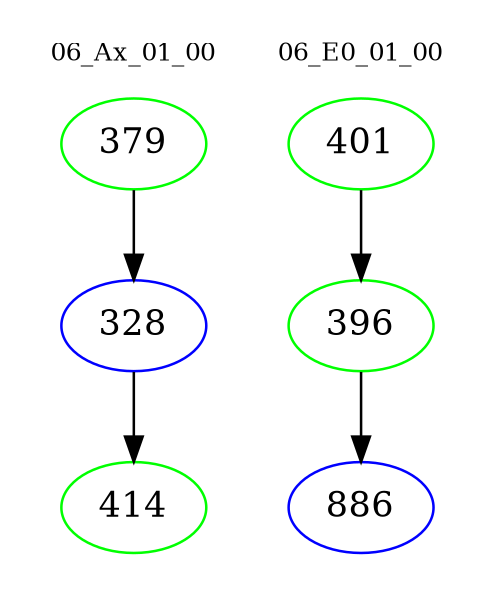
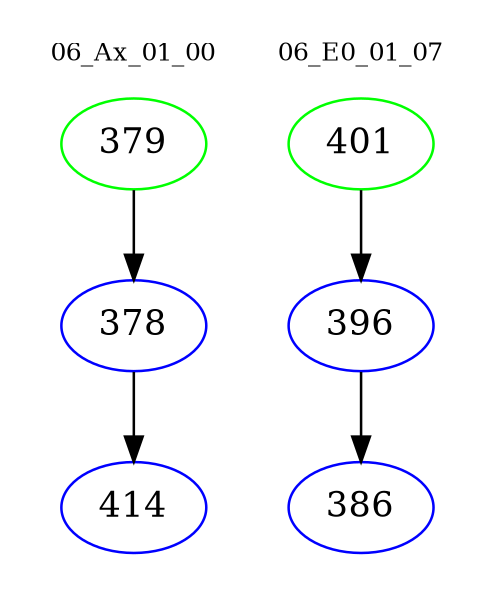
(361, 54) -> (361, 54)
(134, 326) -> (134, 326)
(361, 326) -> (361, 326)
(134, 508) -> (134, 508)
(361, 508) -> (361, 508)
